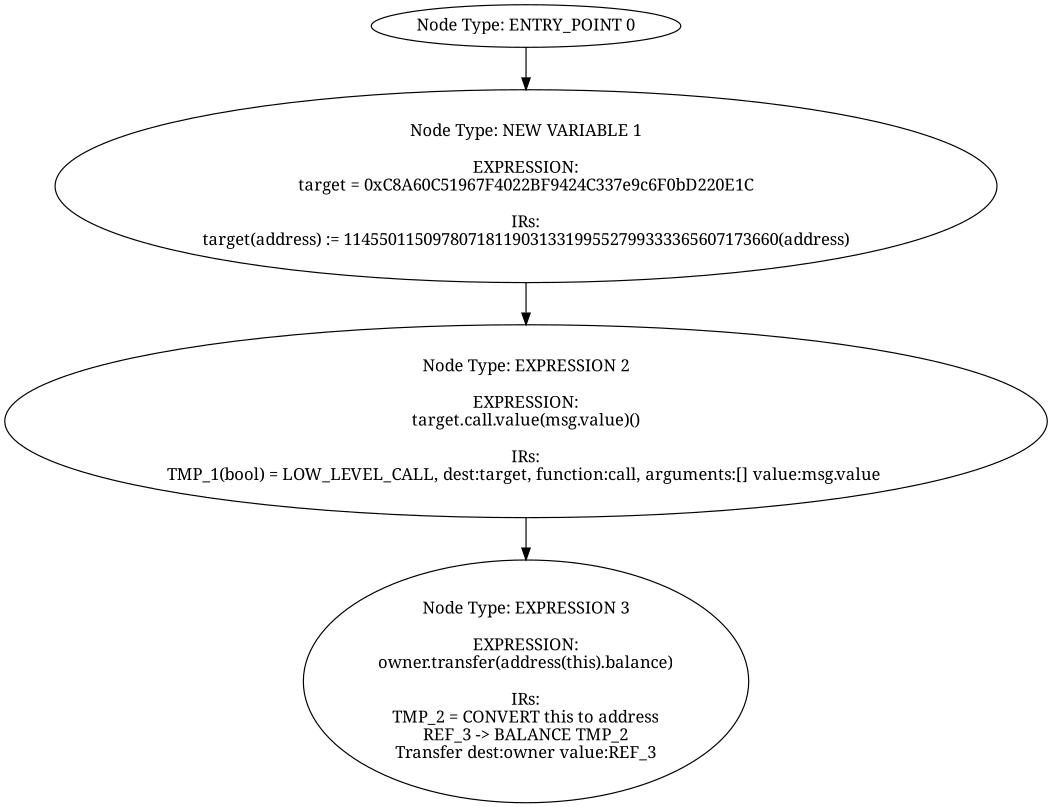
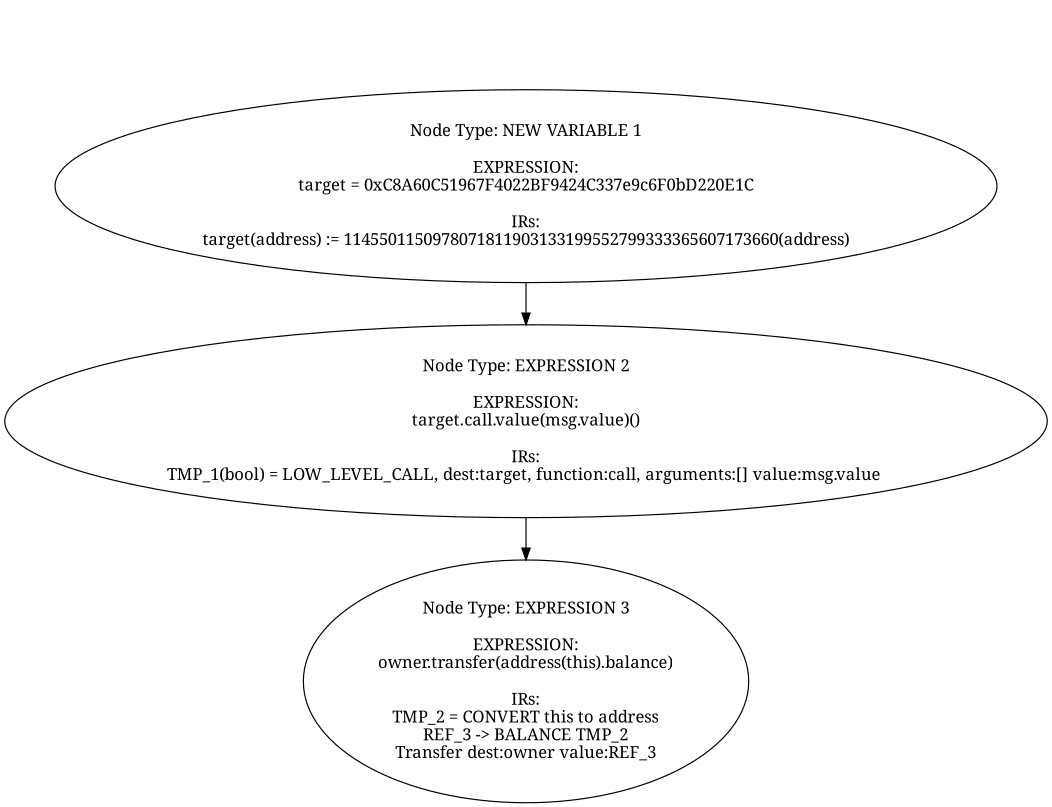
(526, 26) -> none
